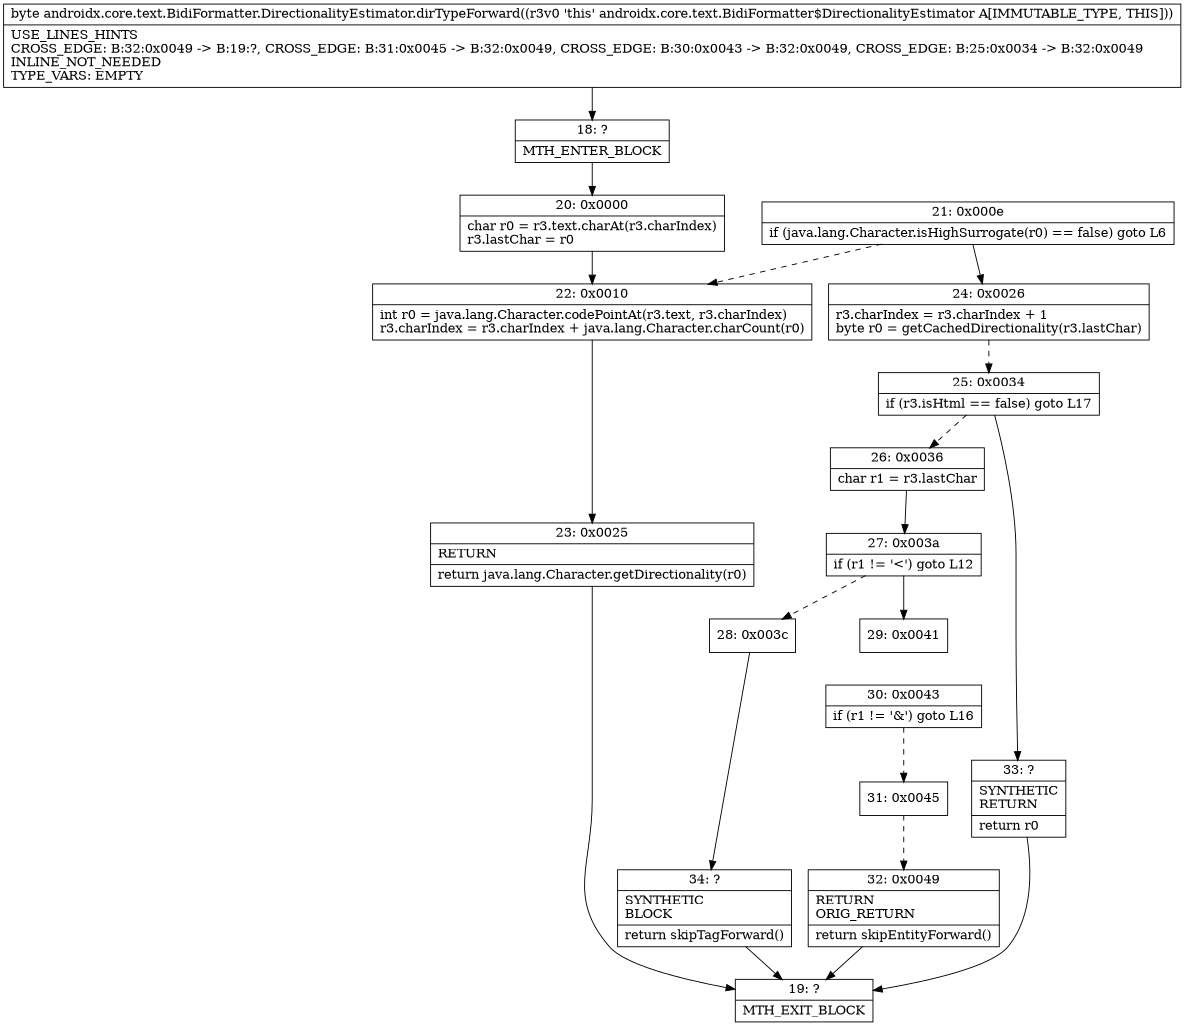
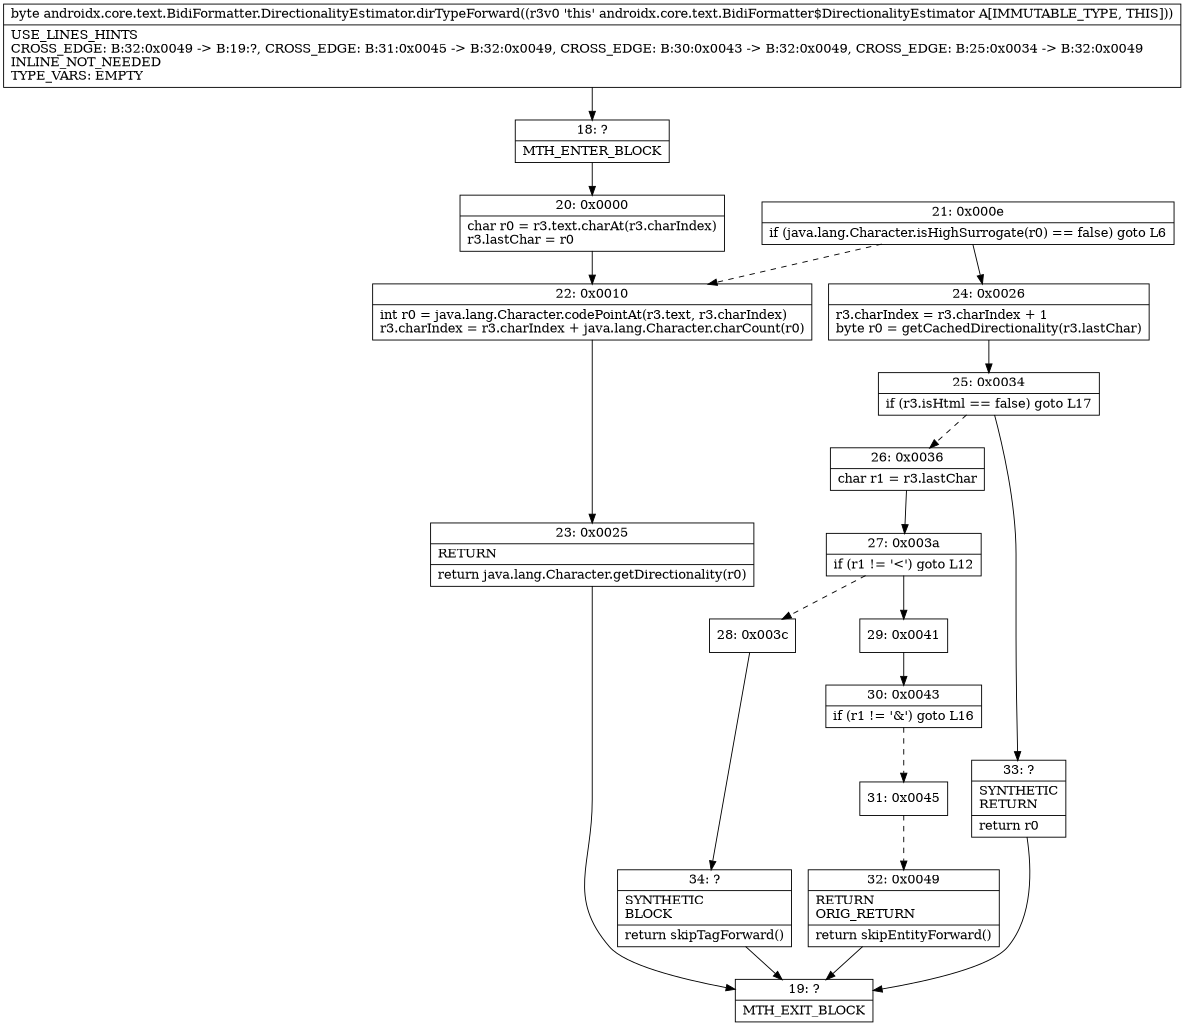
(989, 352) -> (989, 352)
none -> (904, 664)
